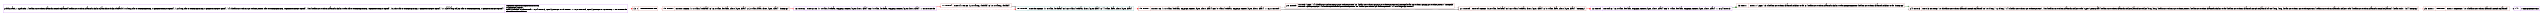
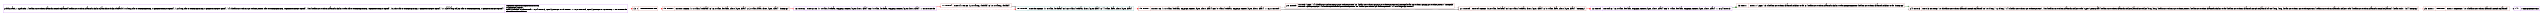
(659, 9) -> (659, 9)
